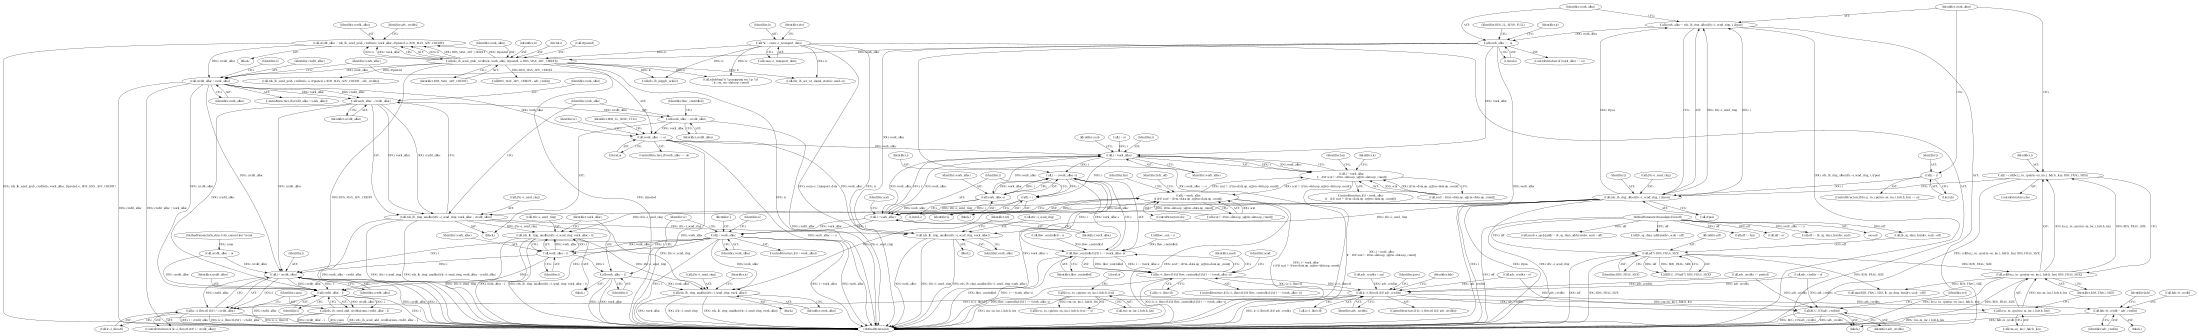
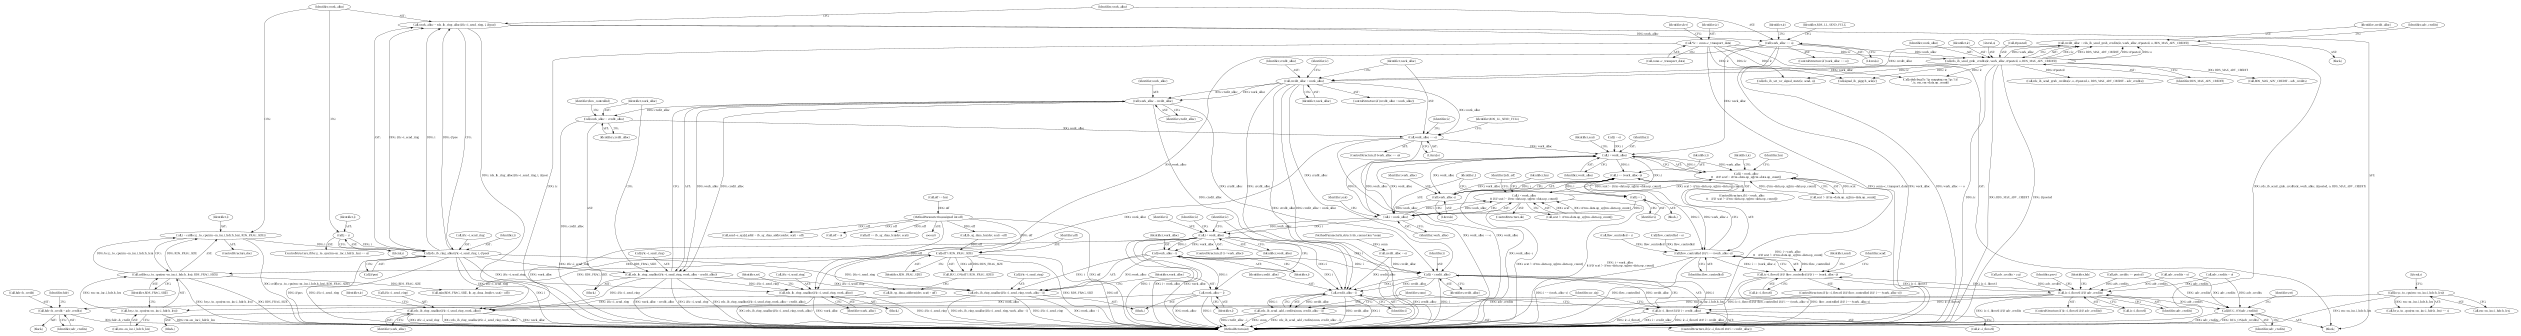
(660, 81) -> (1858, 81)
(1790, 226) -> (920, 226)
(1702, 227) -> (938, 206)
(1163, 235) -> (1617, 235)
(531, 245) -> none
(1691, 261) -> (940, 284)
none -> (1587, 293)
